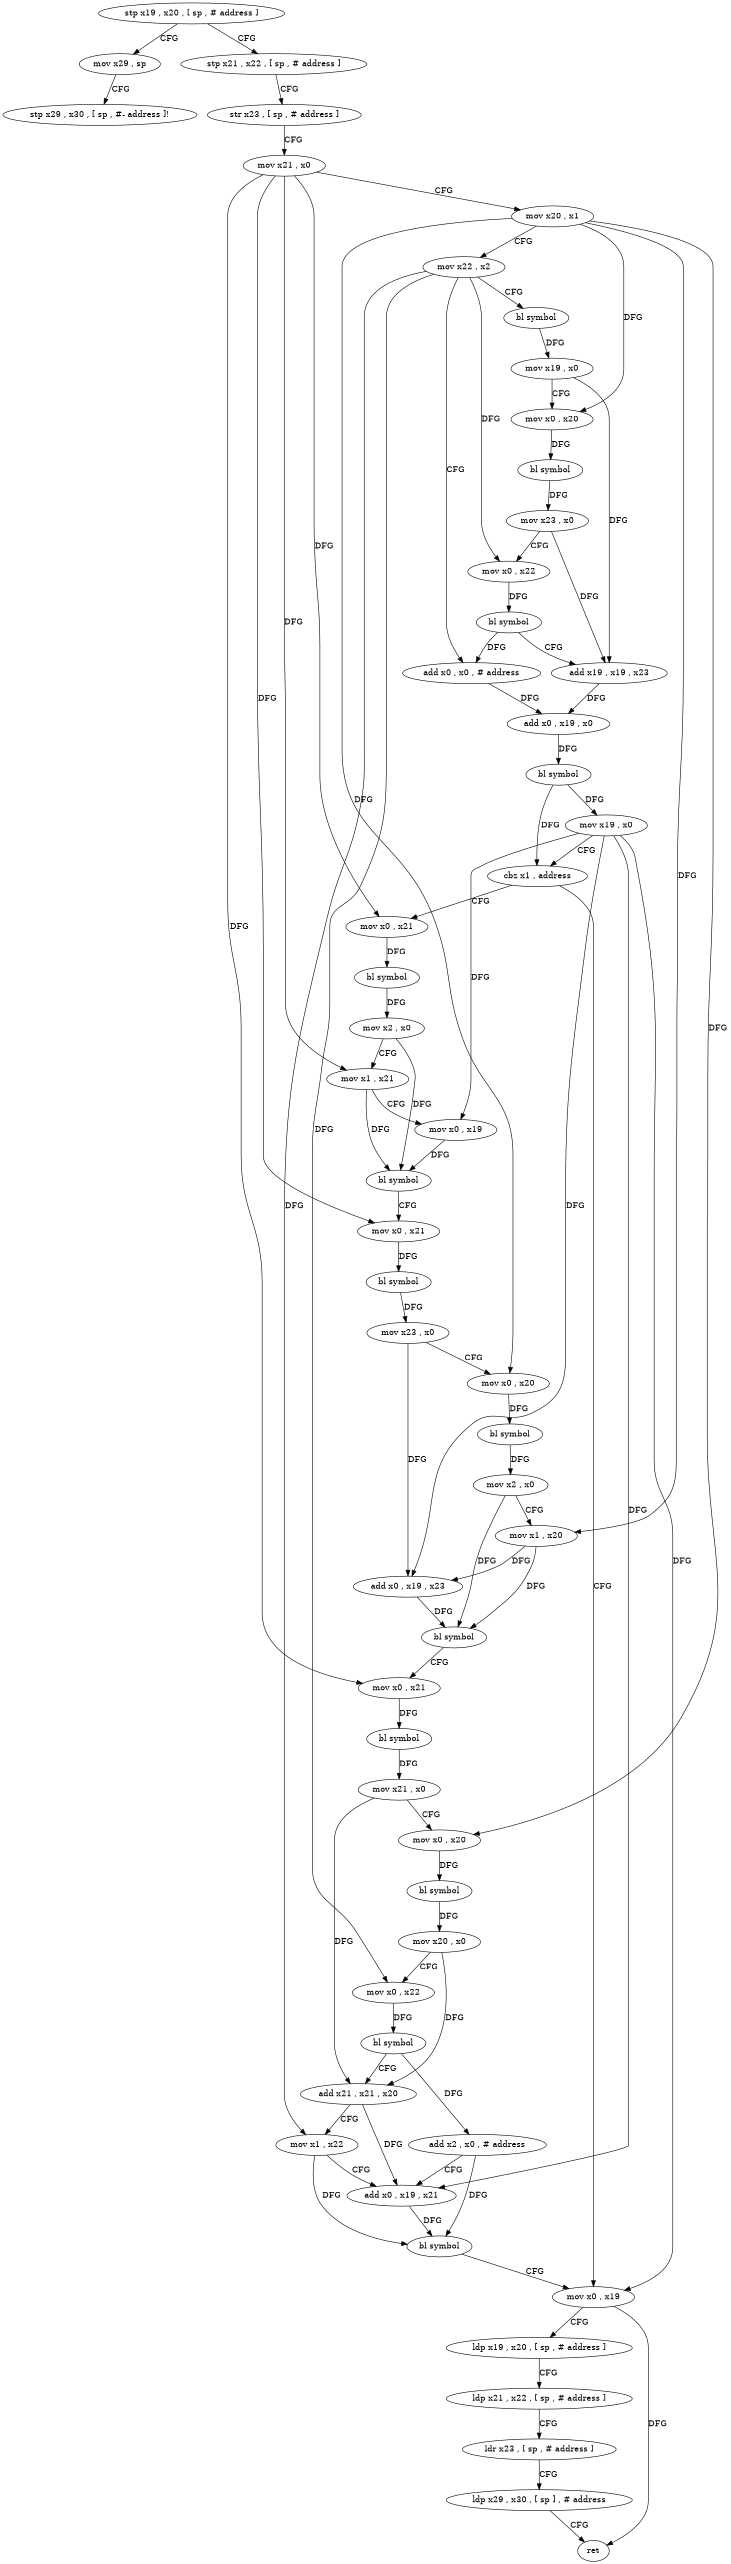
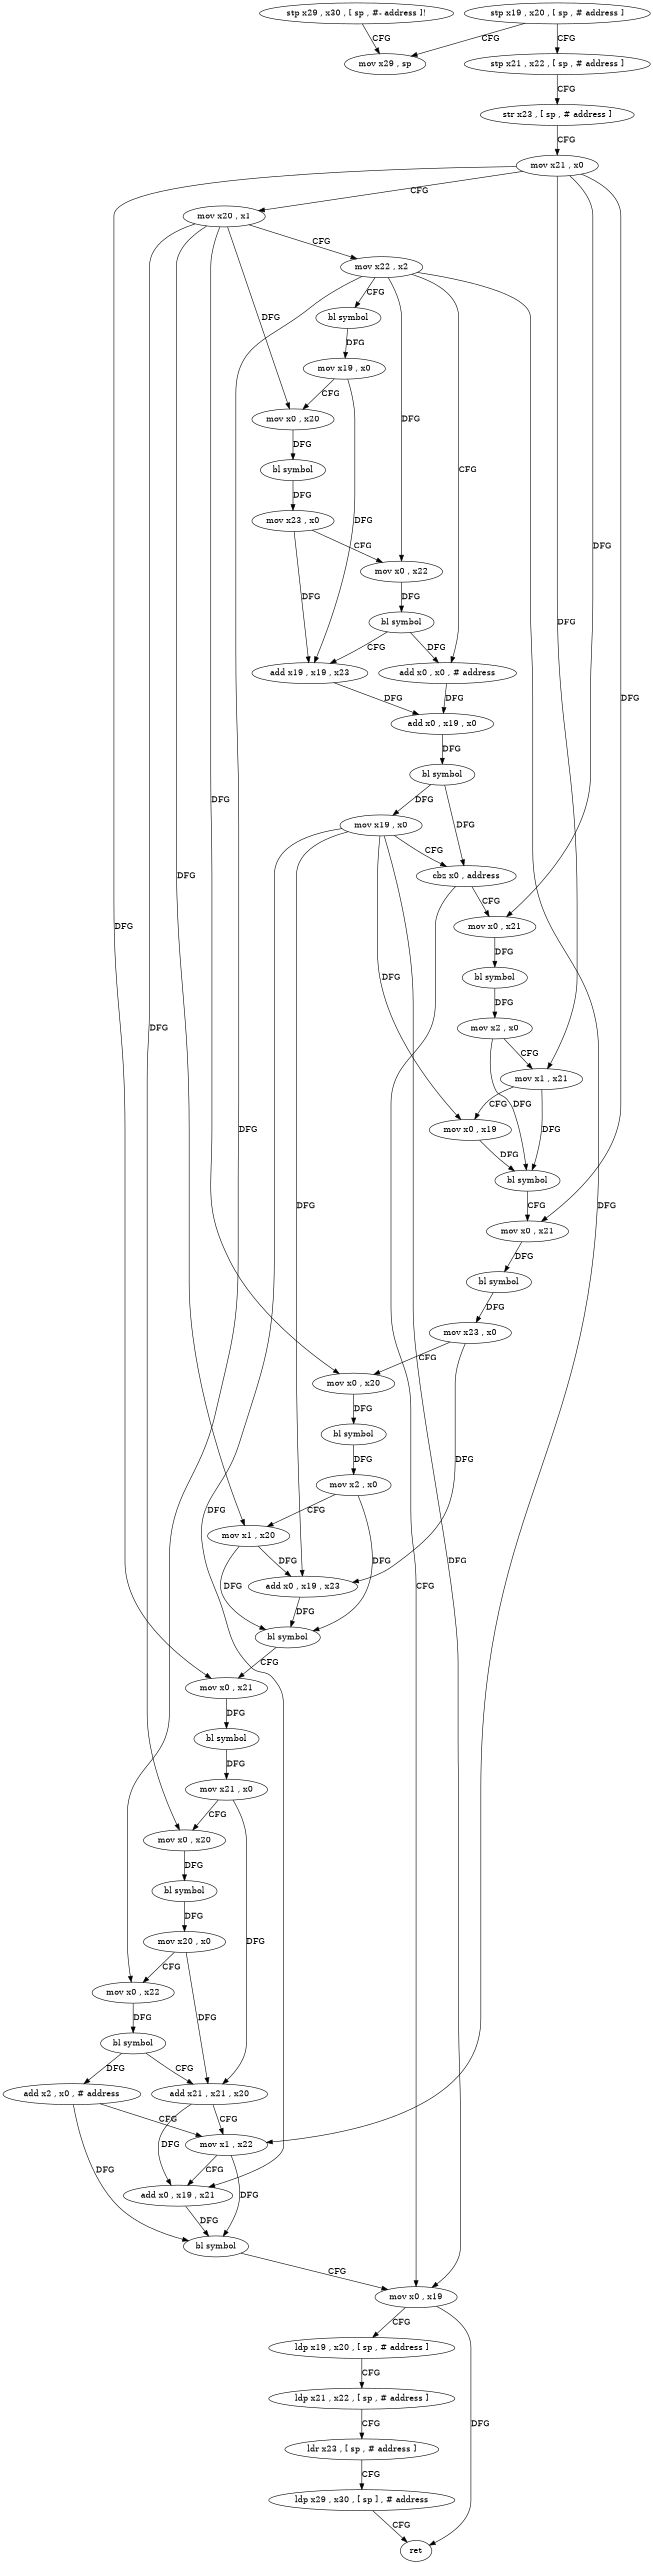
(111, 87) -> (369, 36)
(537, 876) -> (466, 876)
(442, 2169) -> (148, 2119)
